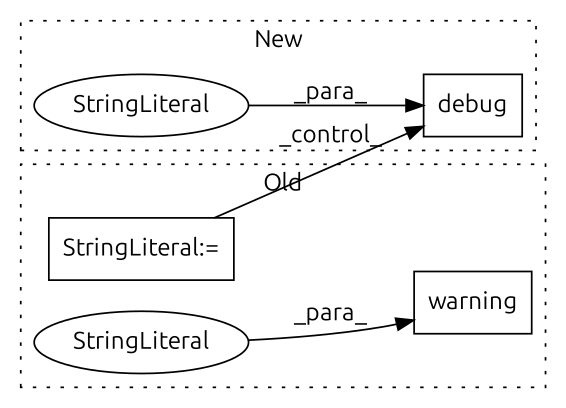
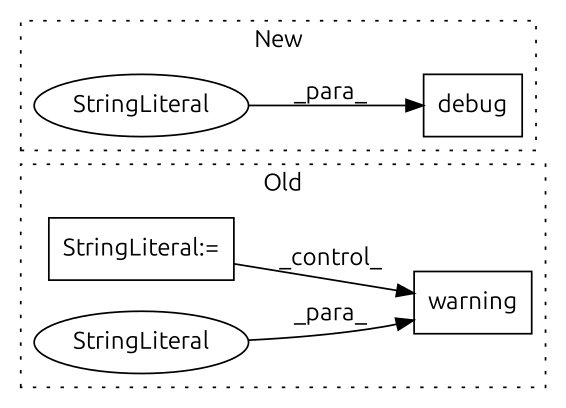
(311, 176) -> (316, 277)
